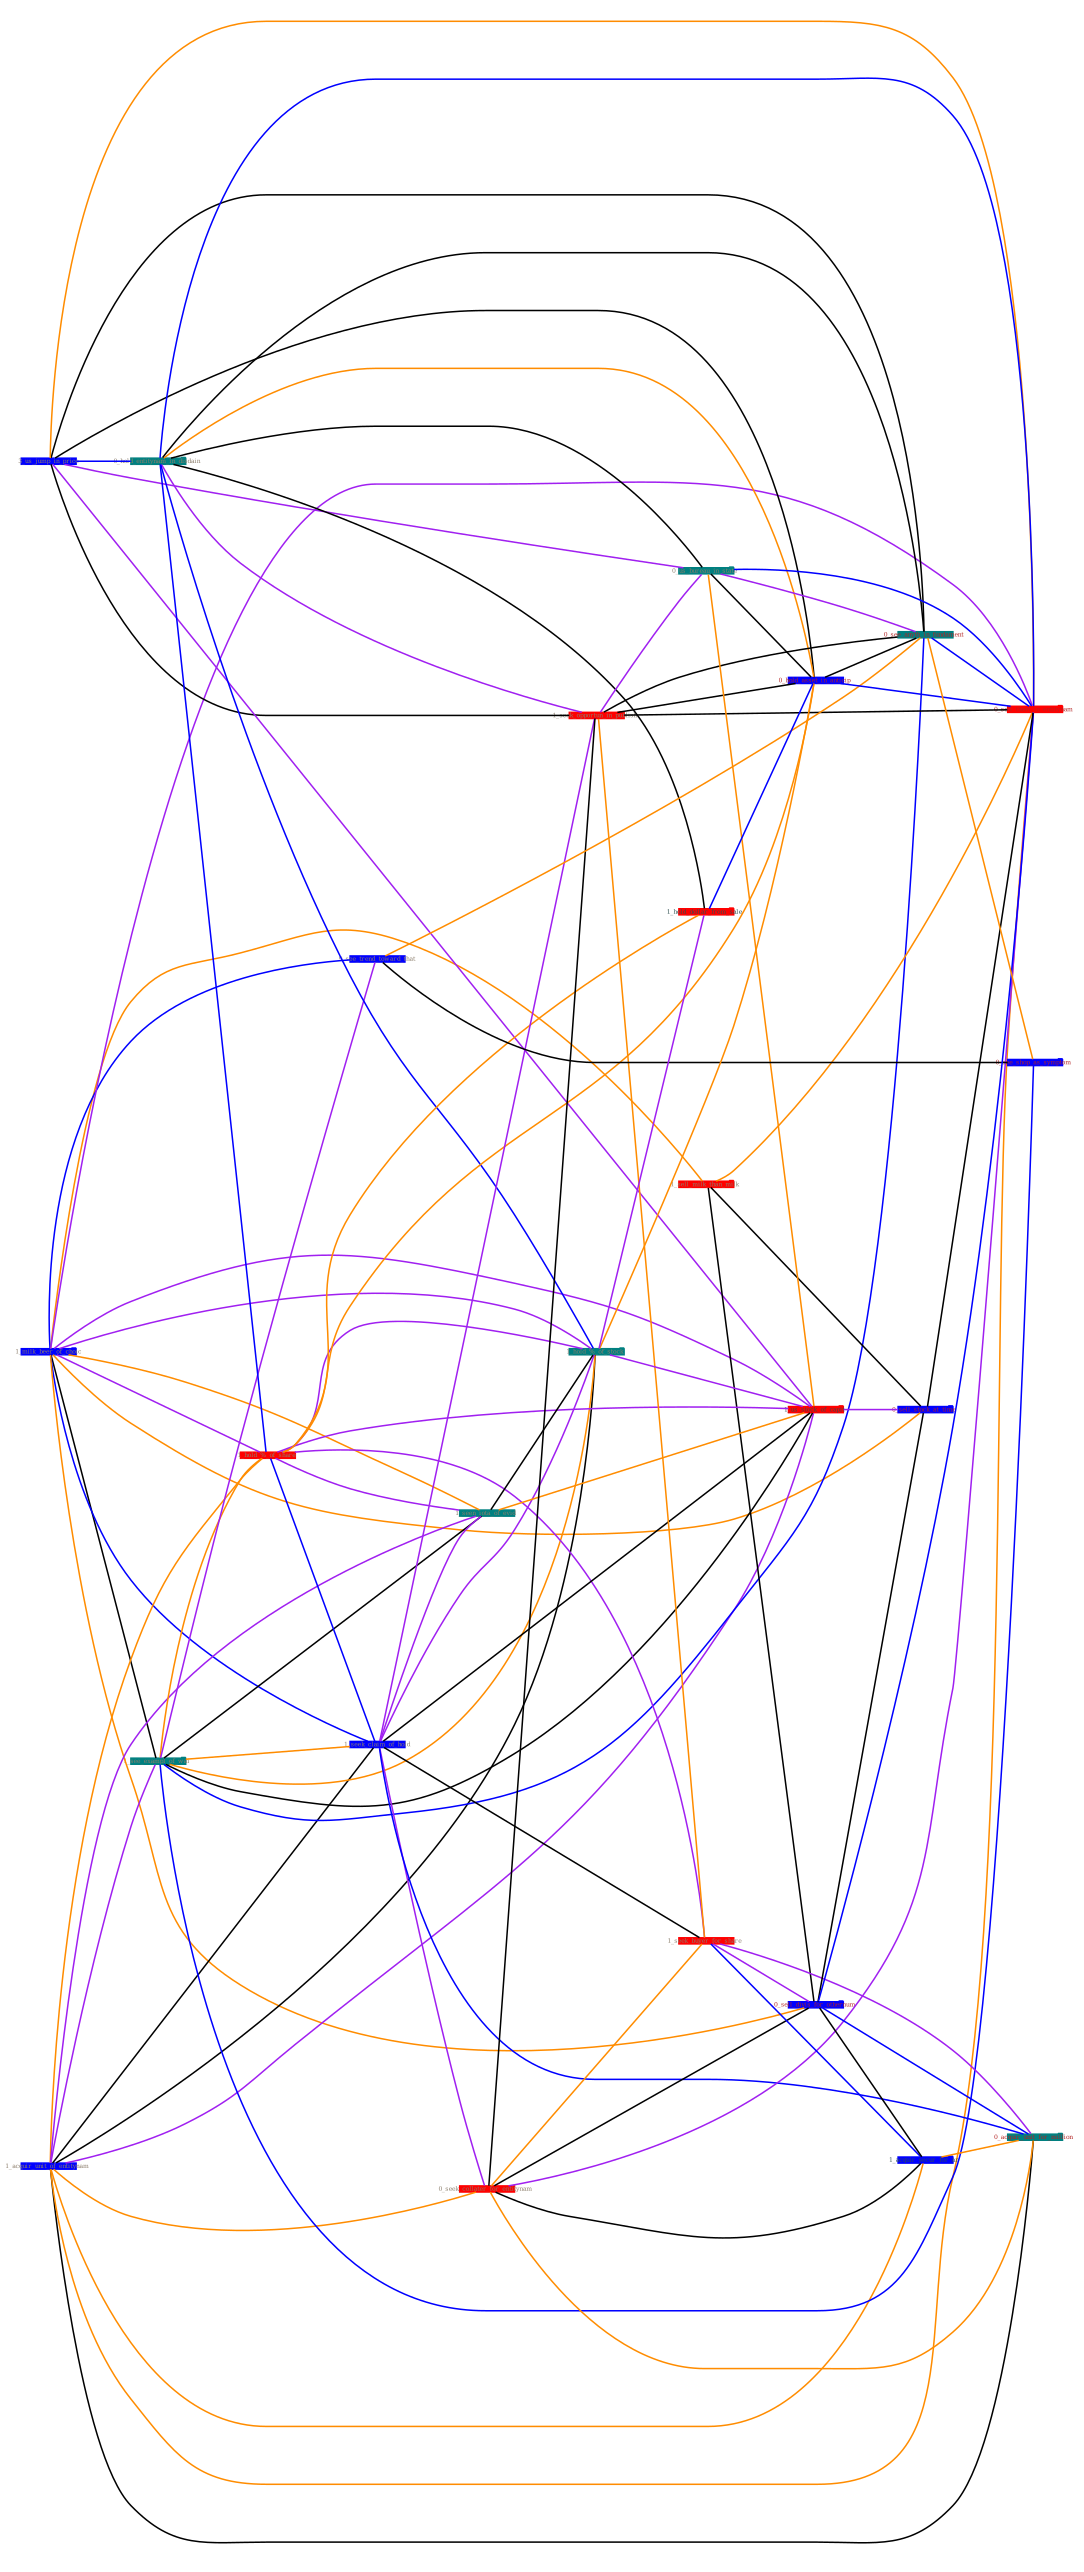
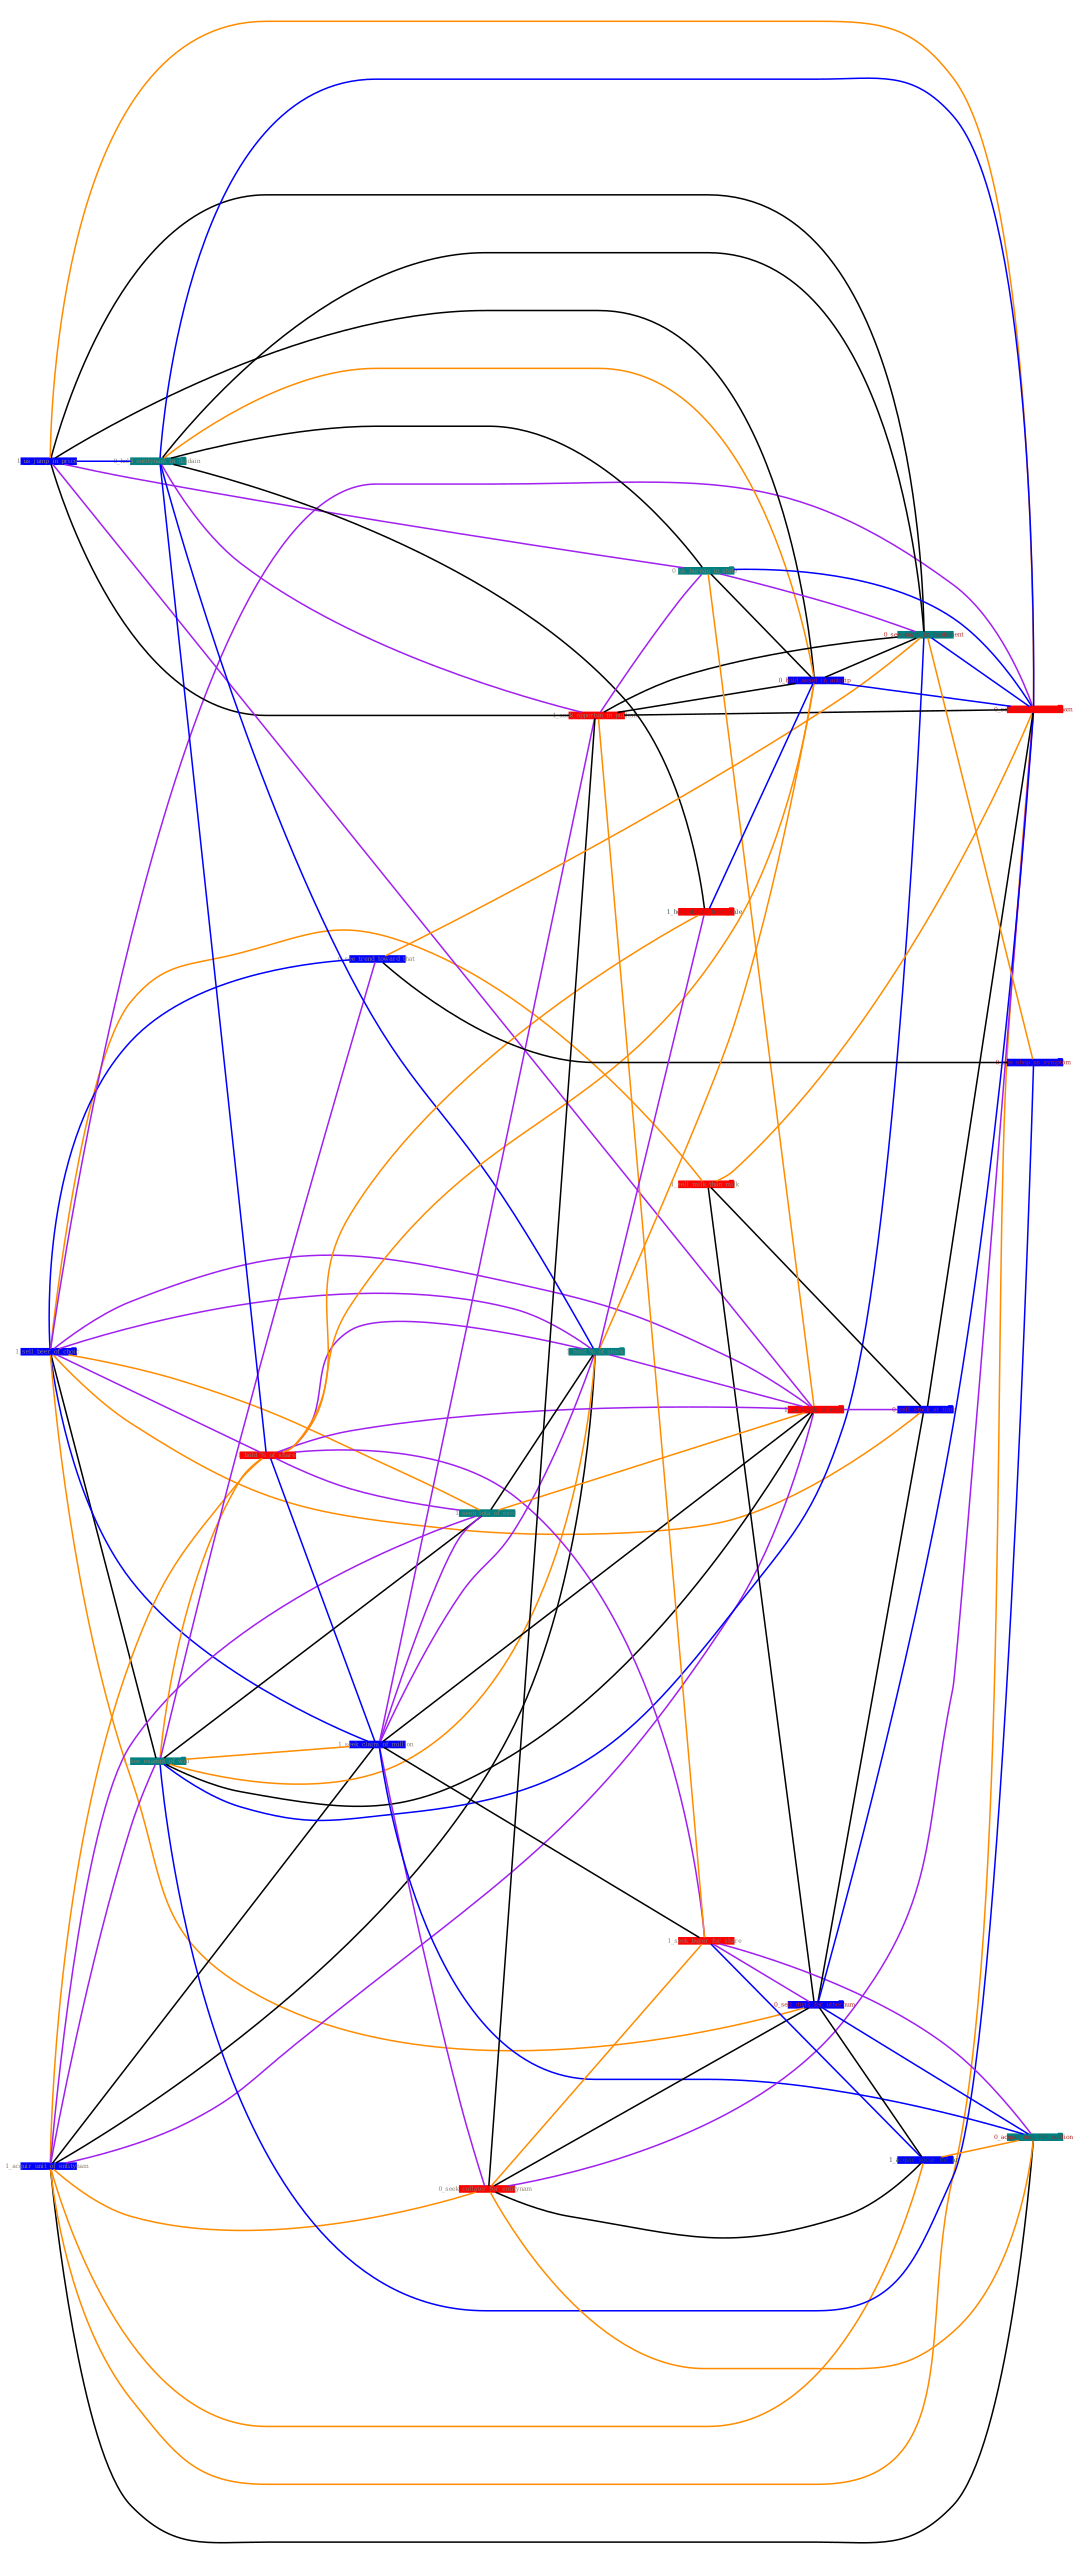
(49, 461) -> (49, 461)
(378, 959) -> (378, 959)
(49, 1352) -> (49, 1352)
(378, 1745) -> (378, 1745)
